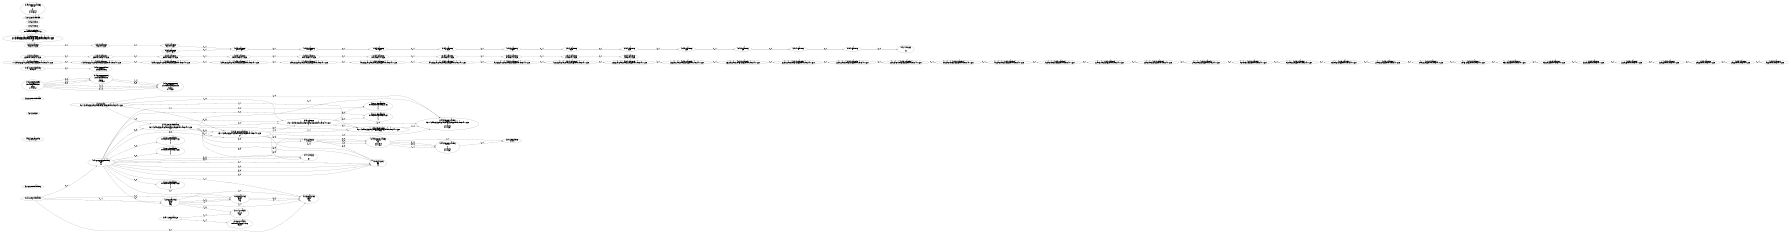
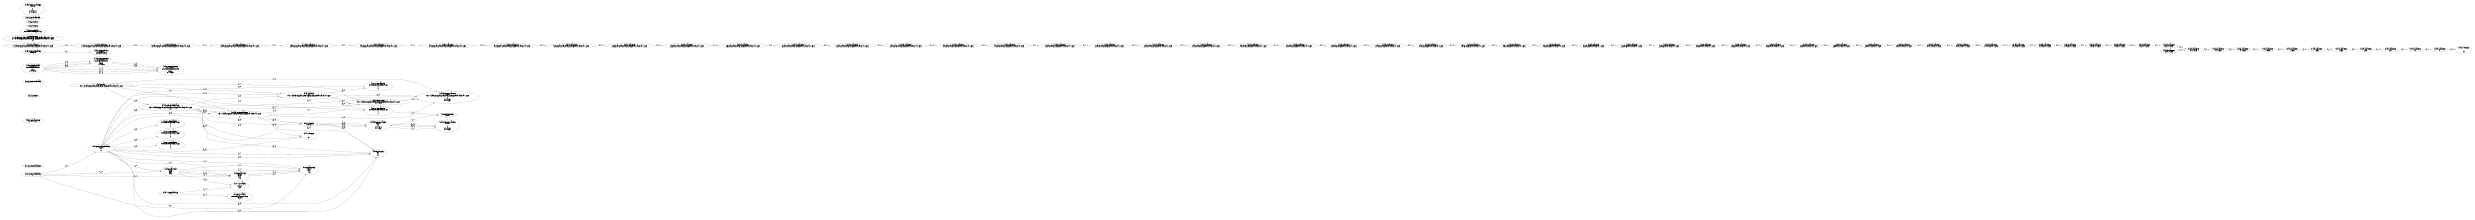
none -> (1809, 46)
none -> (2107, 46)
(481, 144) -> (414, 113)
